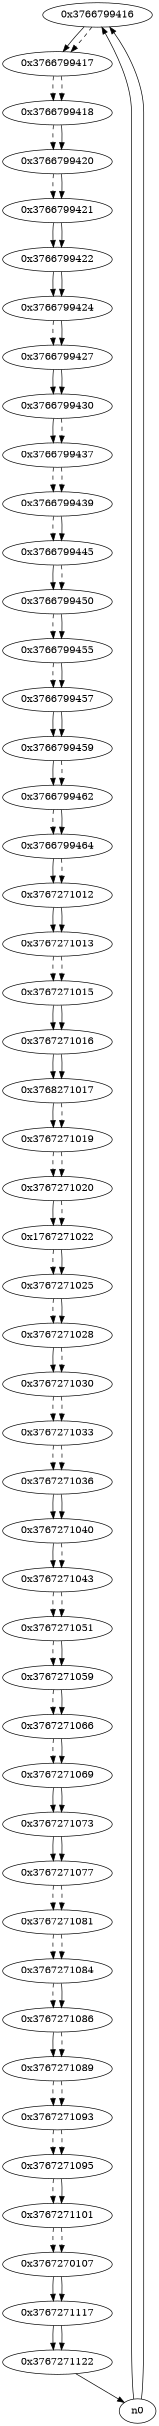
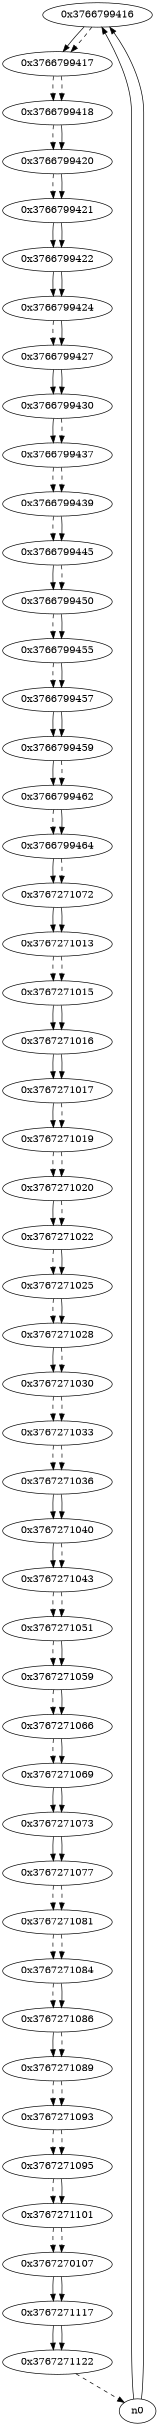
(57, 895) -> (57, 895)
(57, 1091) -> (57, 1091)
(57, 1237) -> (57, 1237)
(97, 2386) -> (97, 2386)
